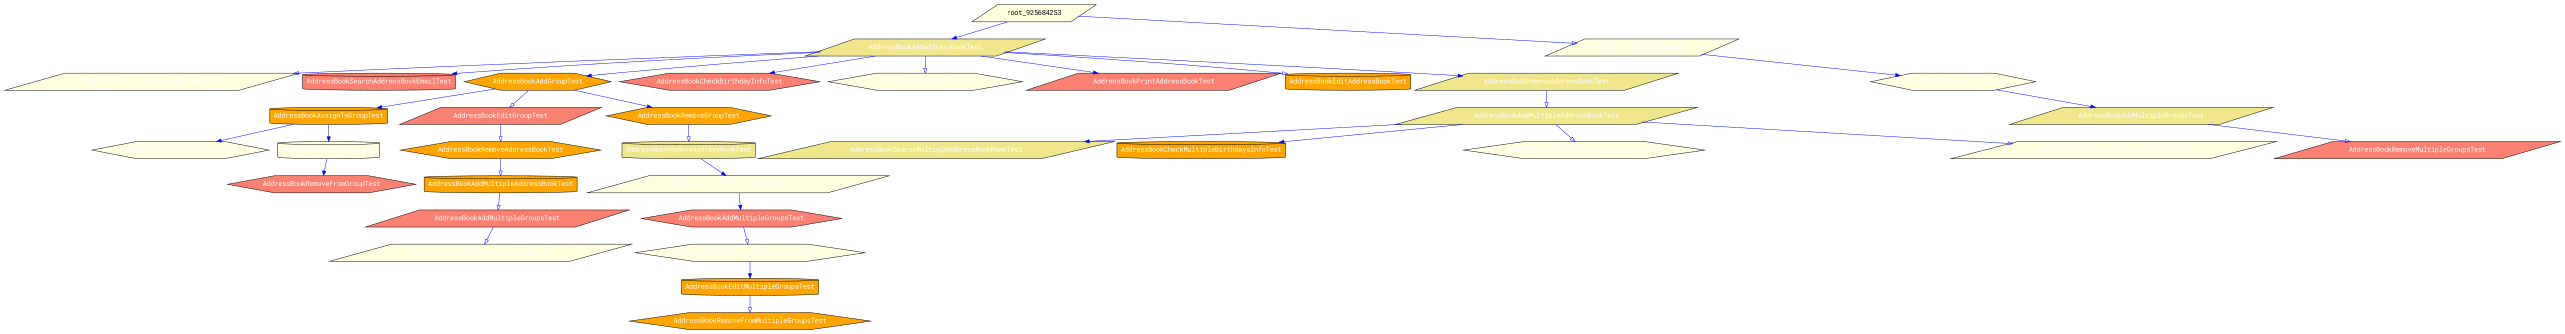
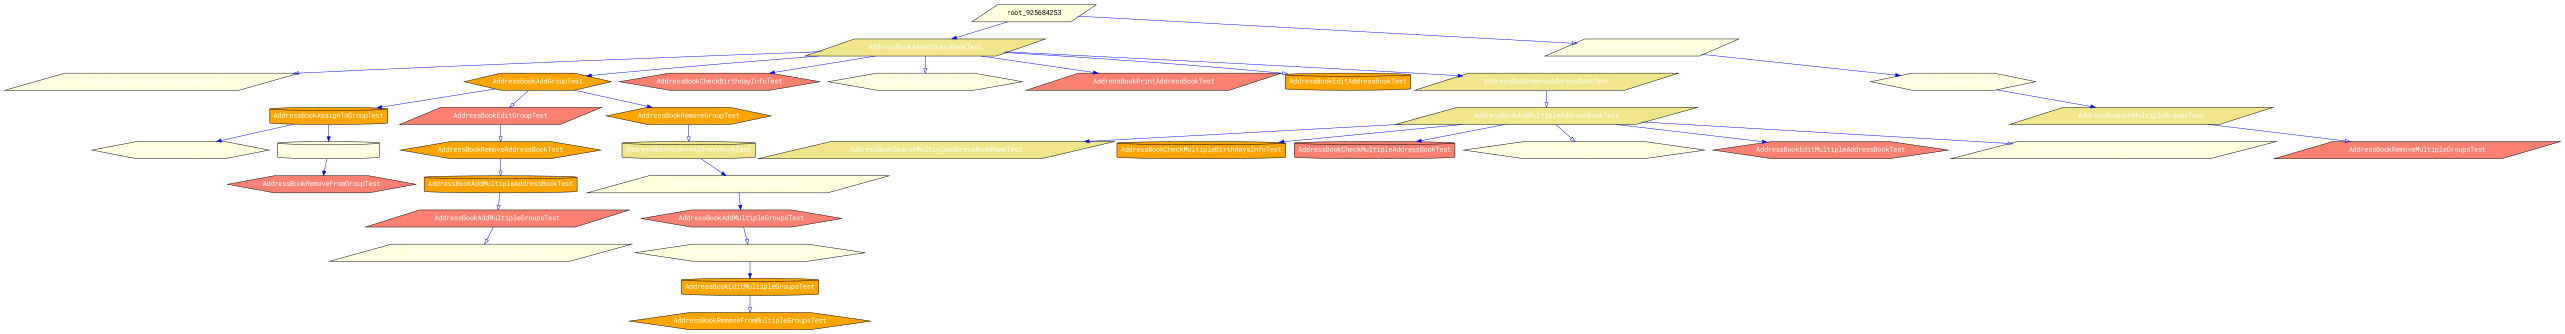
(379, 82) -> none
none -> (1375, 150)
none -> (1831, 150)
